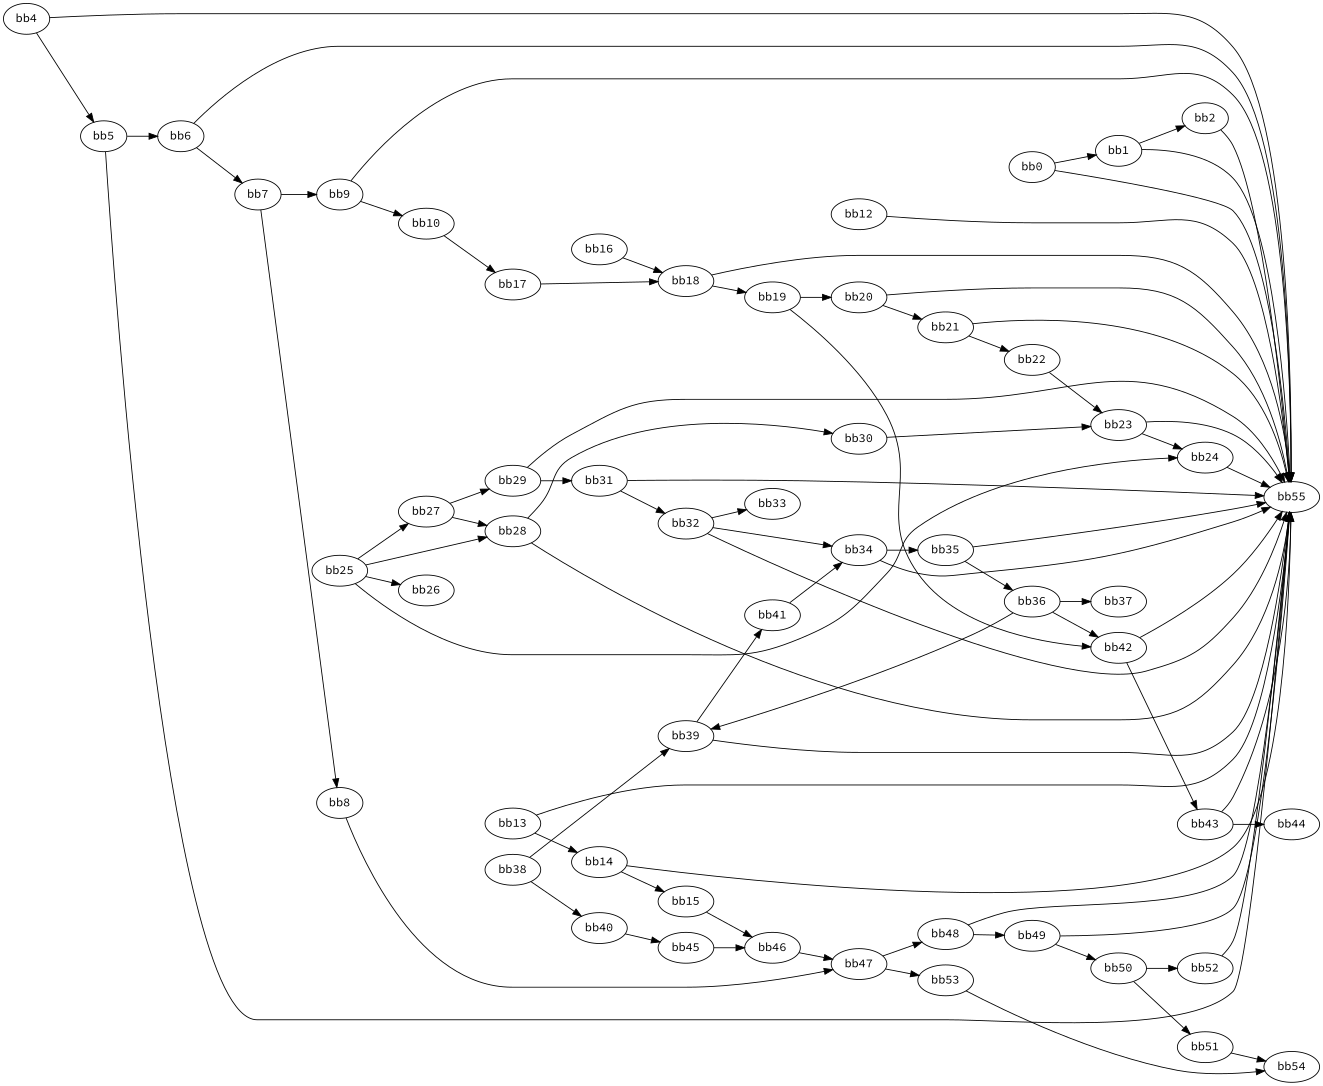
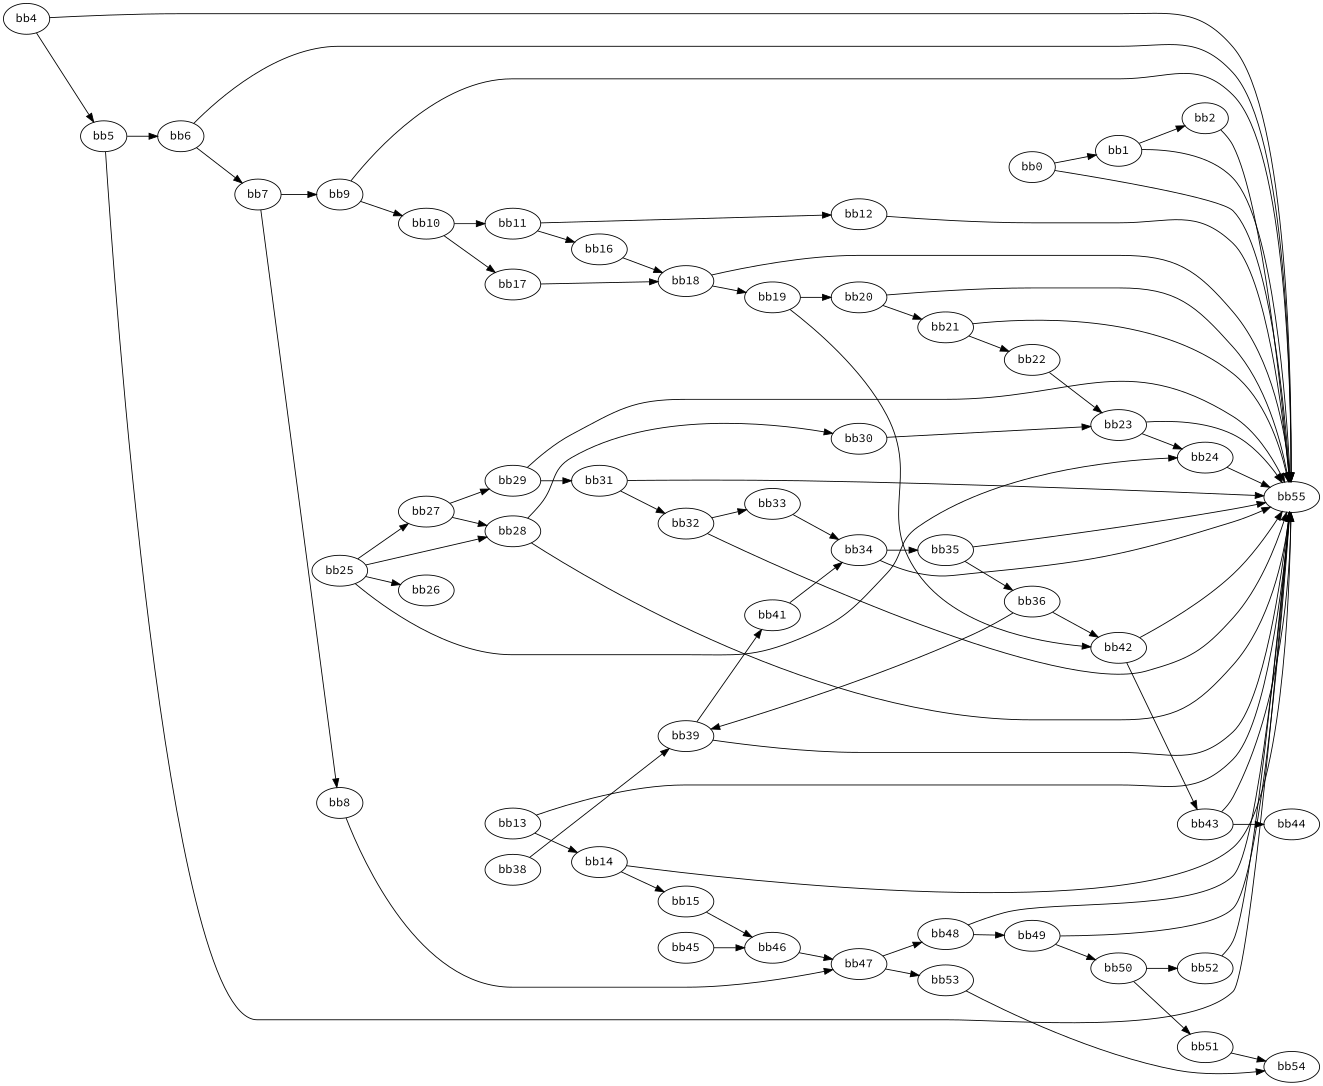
none -> (513, 224)
(768, 536) -> (812, 525)
(1119, 602) -> none
(599, 928) -> none
